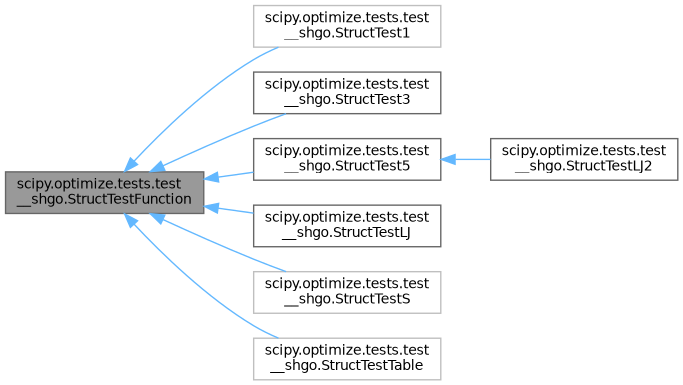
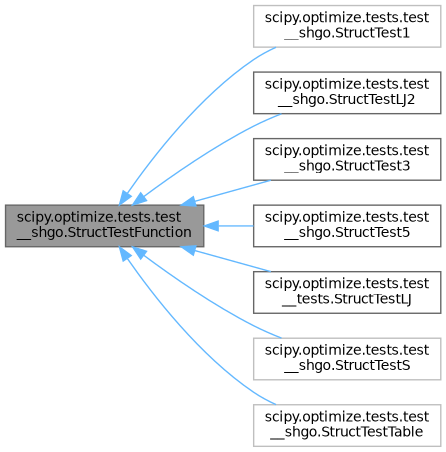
(473, 159) -> (210, 151)
(347, 226) -> (347, 292)
